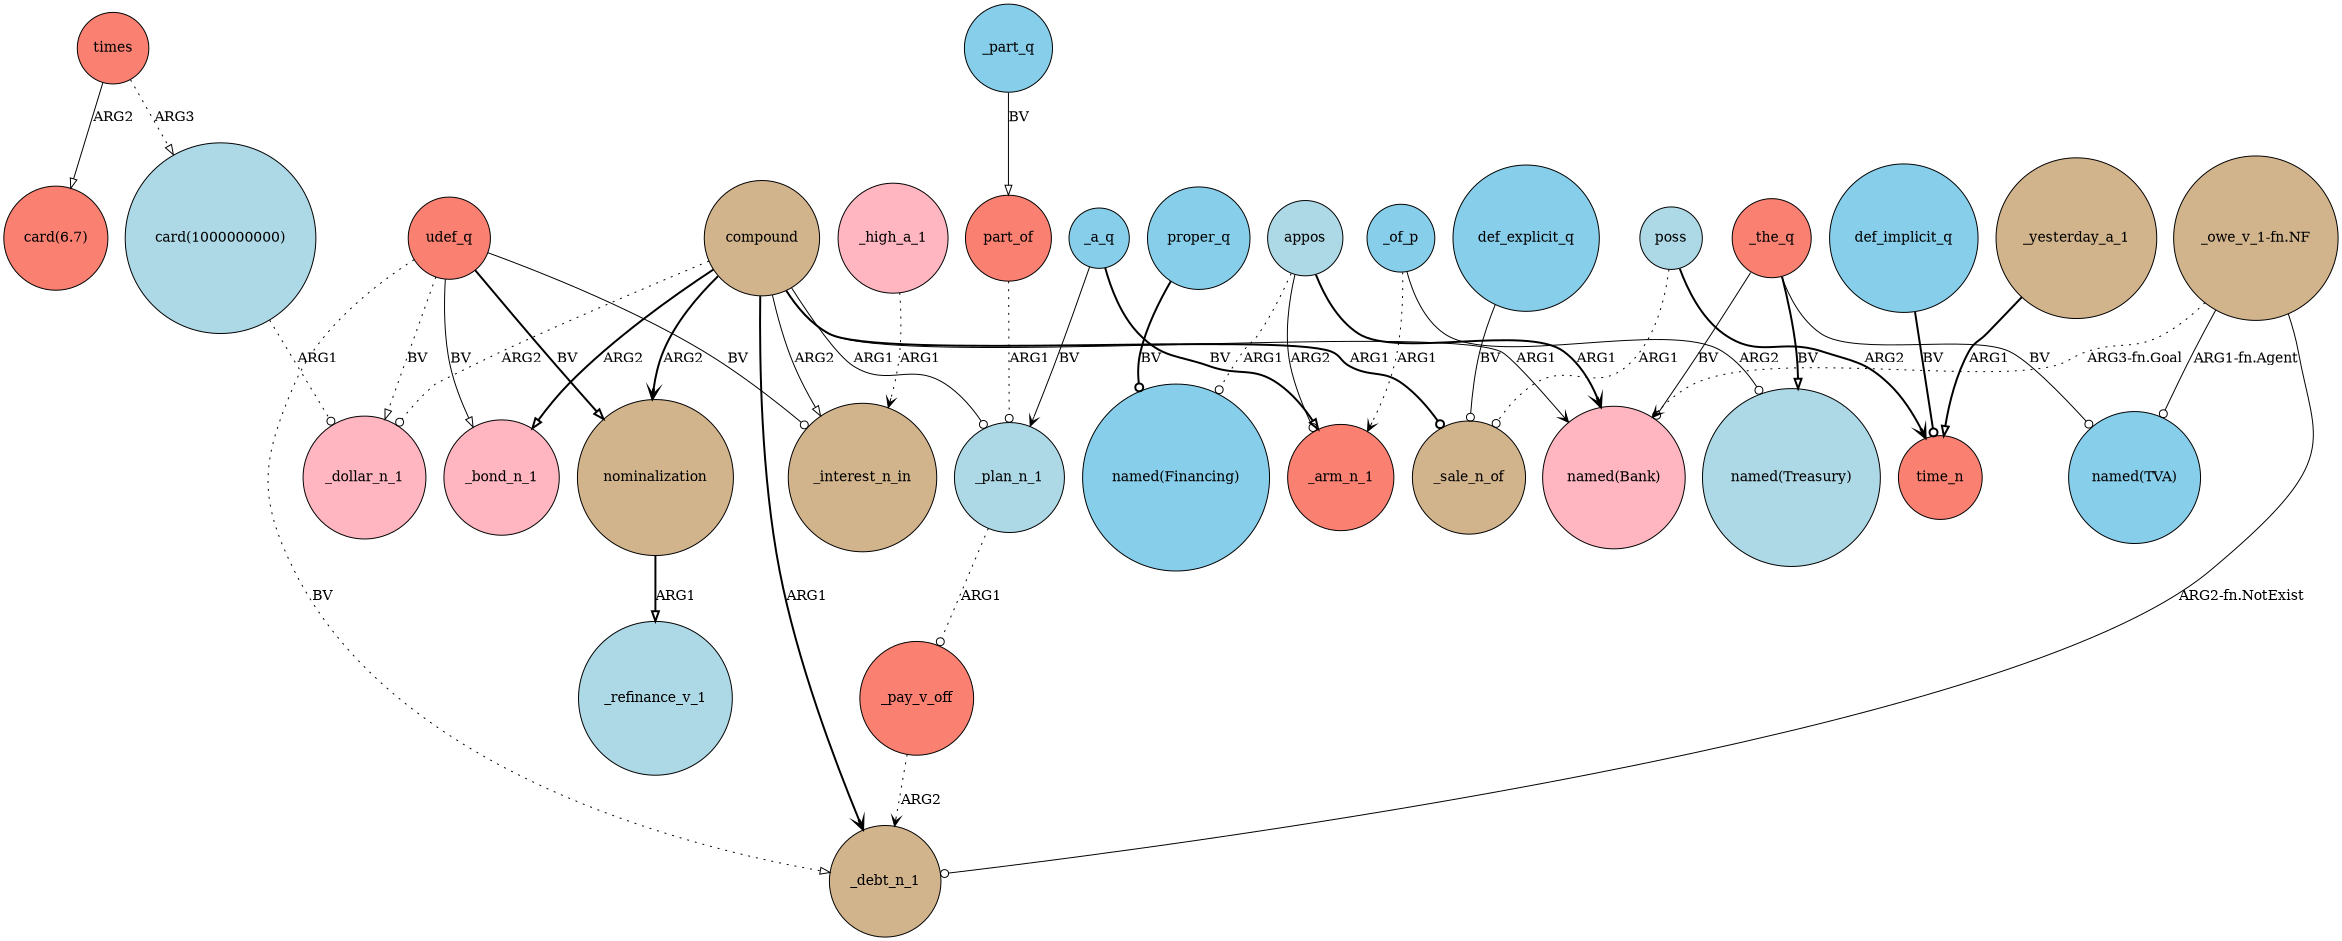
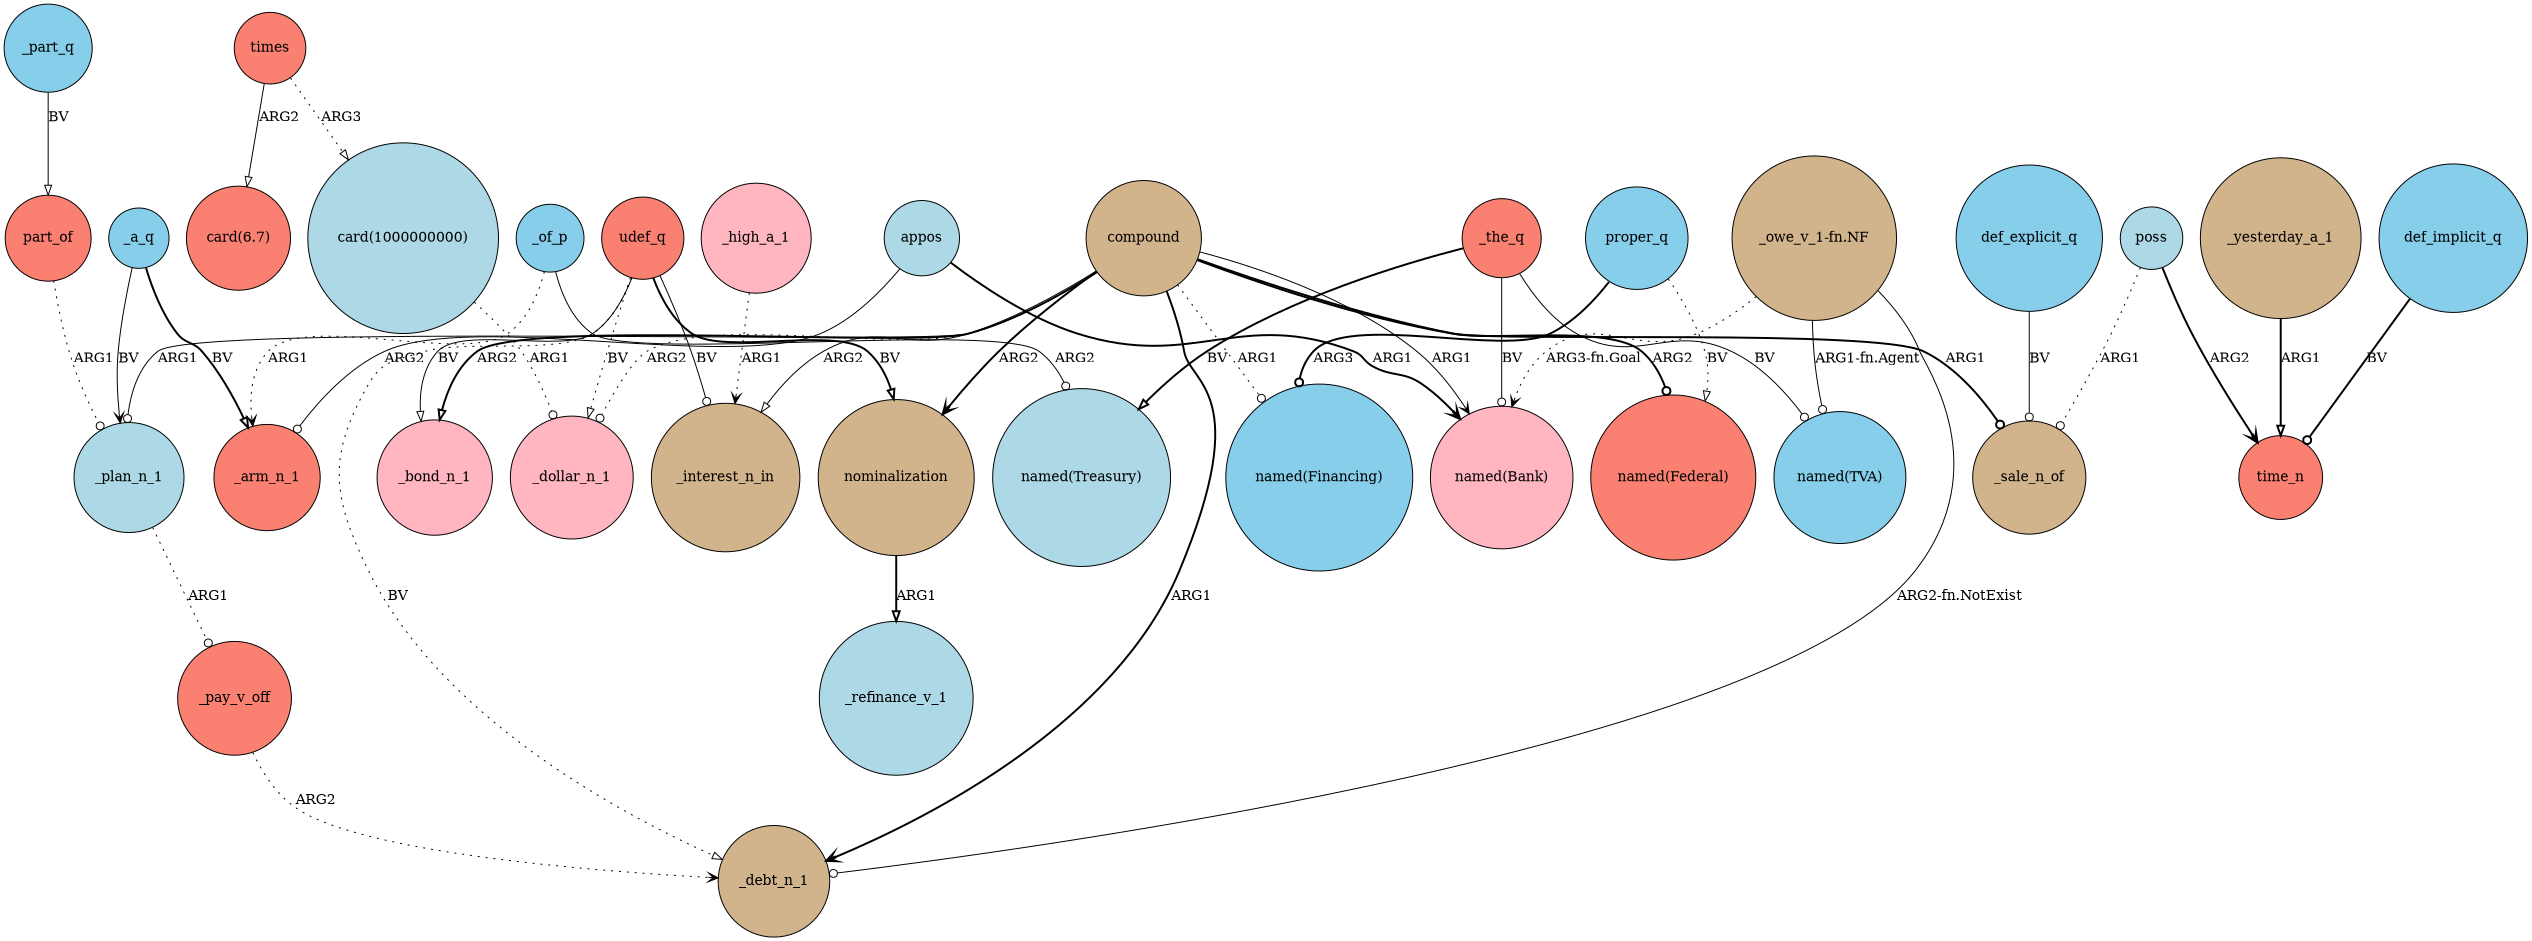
(1260, 332) -> (1212, 332)
(1151, 359) -> (1334, 359)
none -> (1673, 478)
